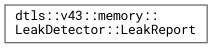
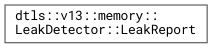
(106, 24) -> (106, 24)
